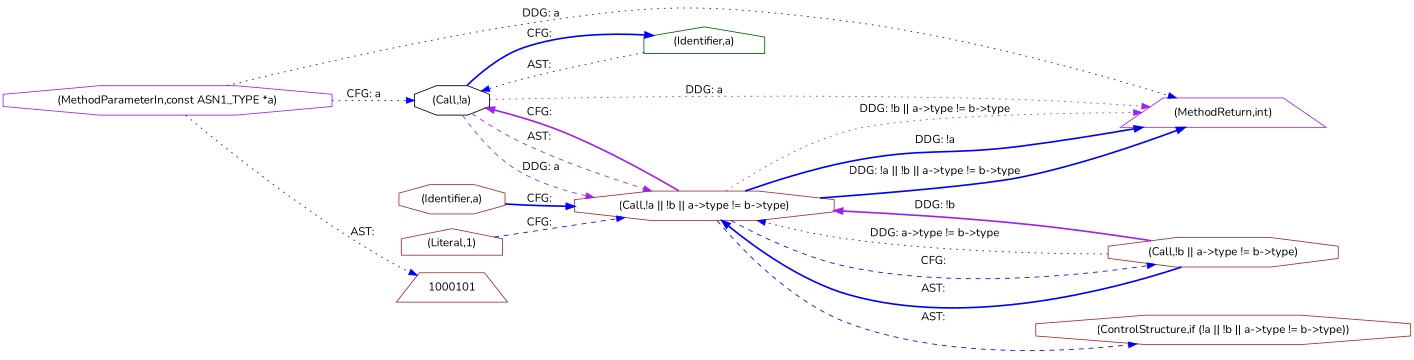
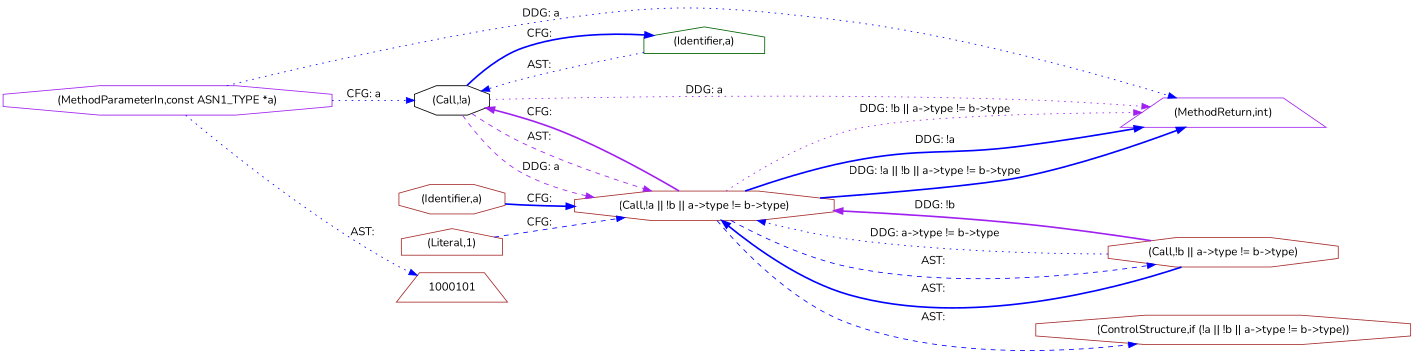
(935, 261) -> (935, 261)
